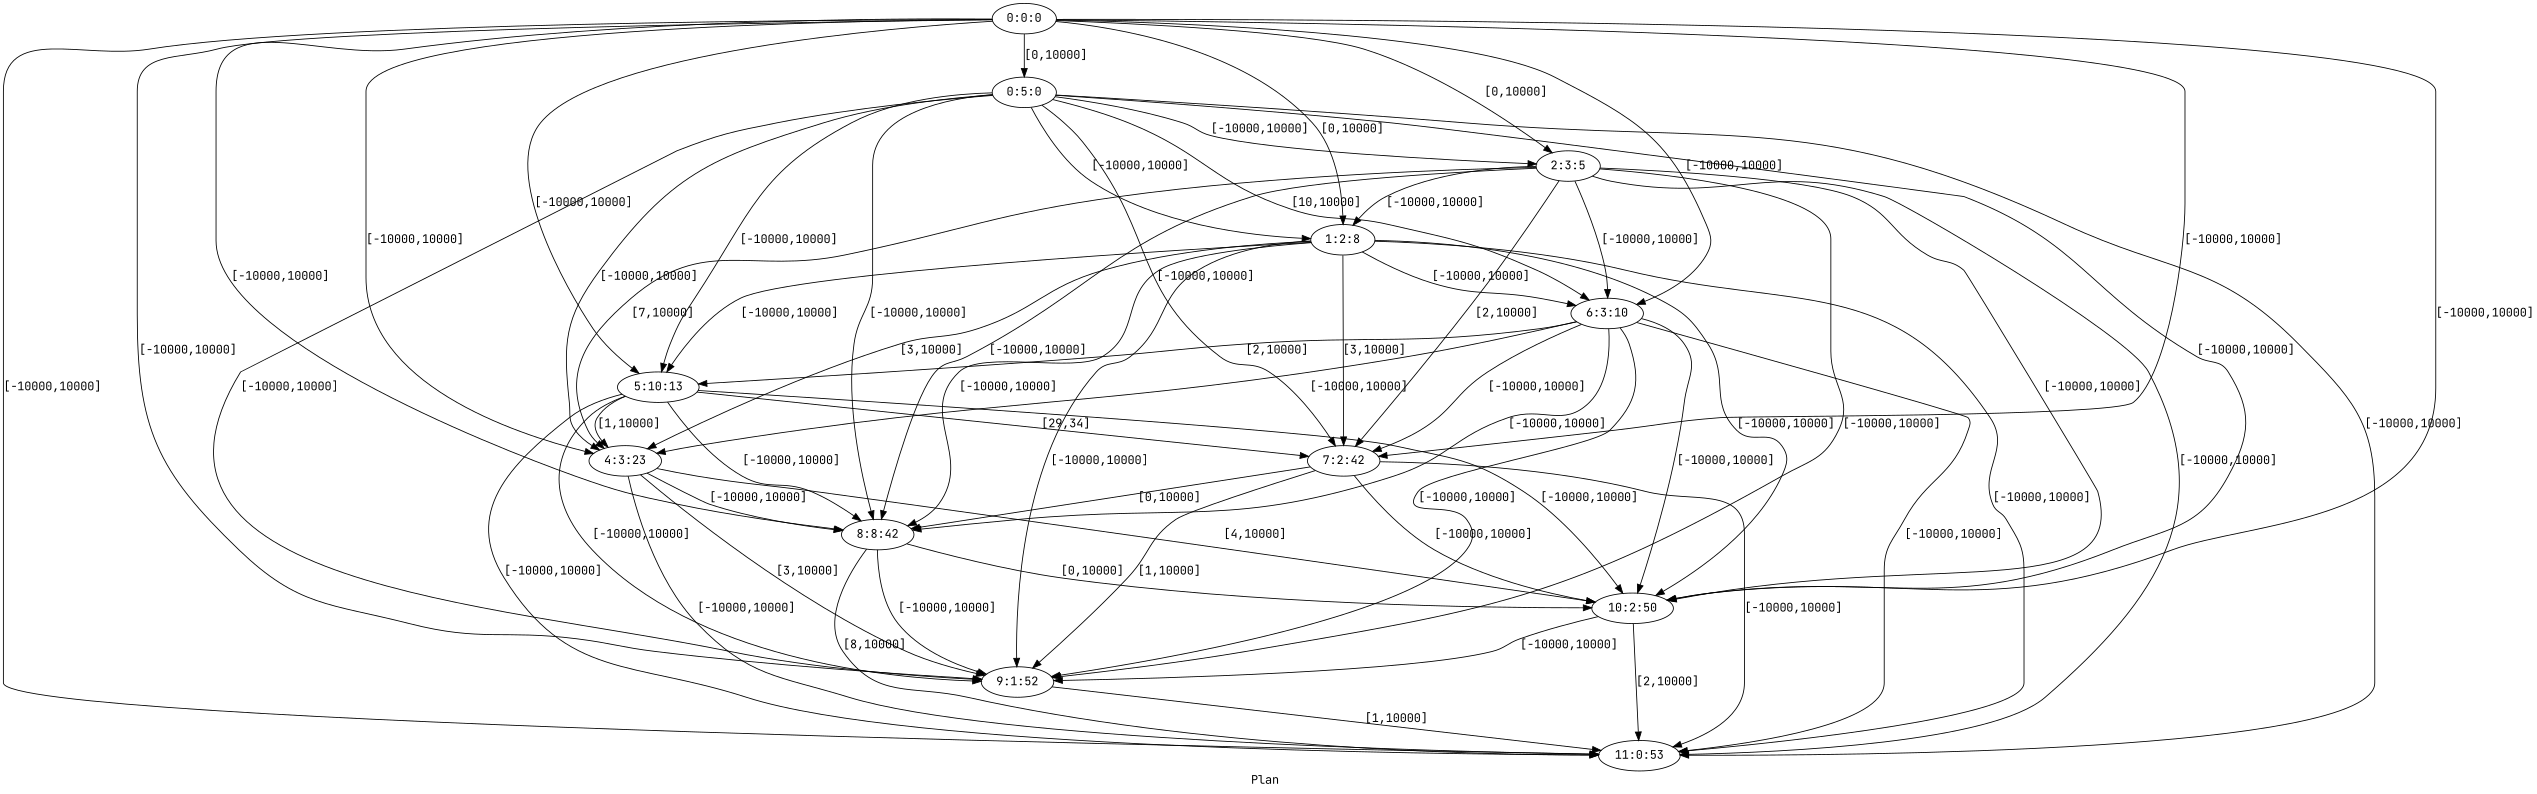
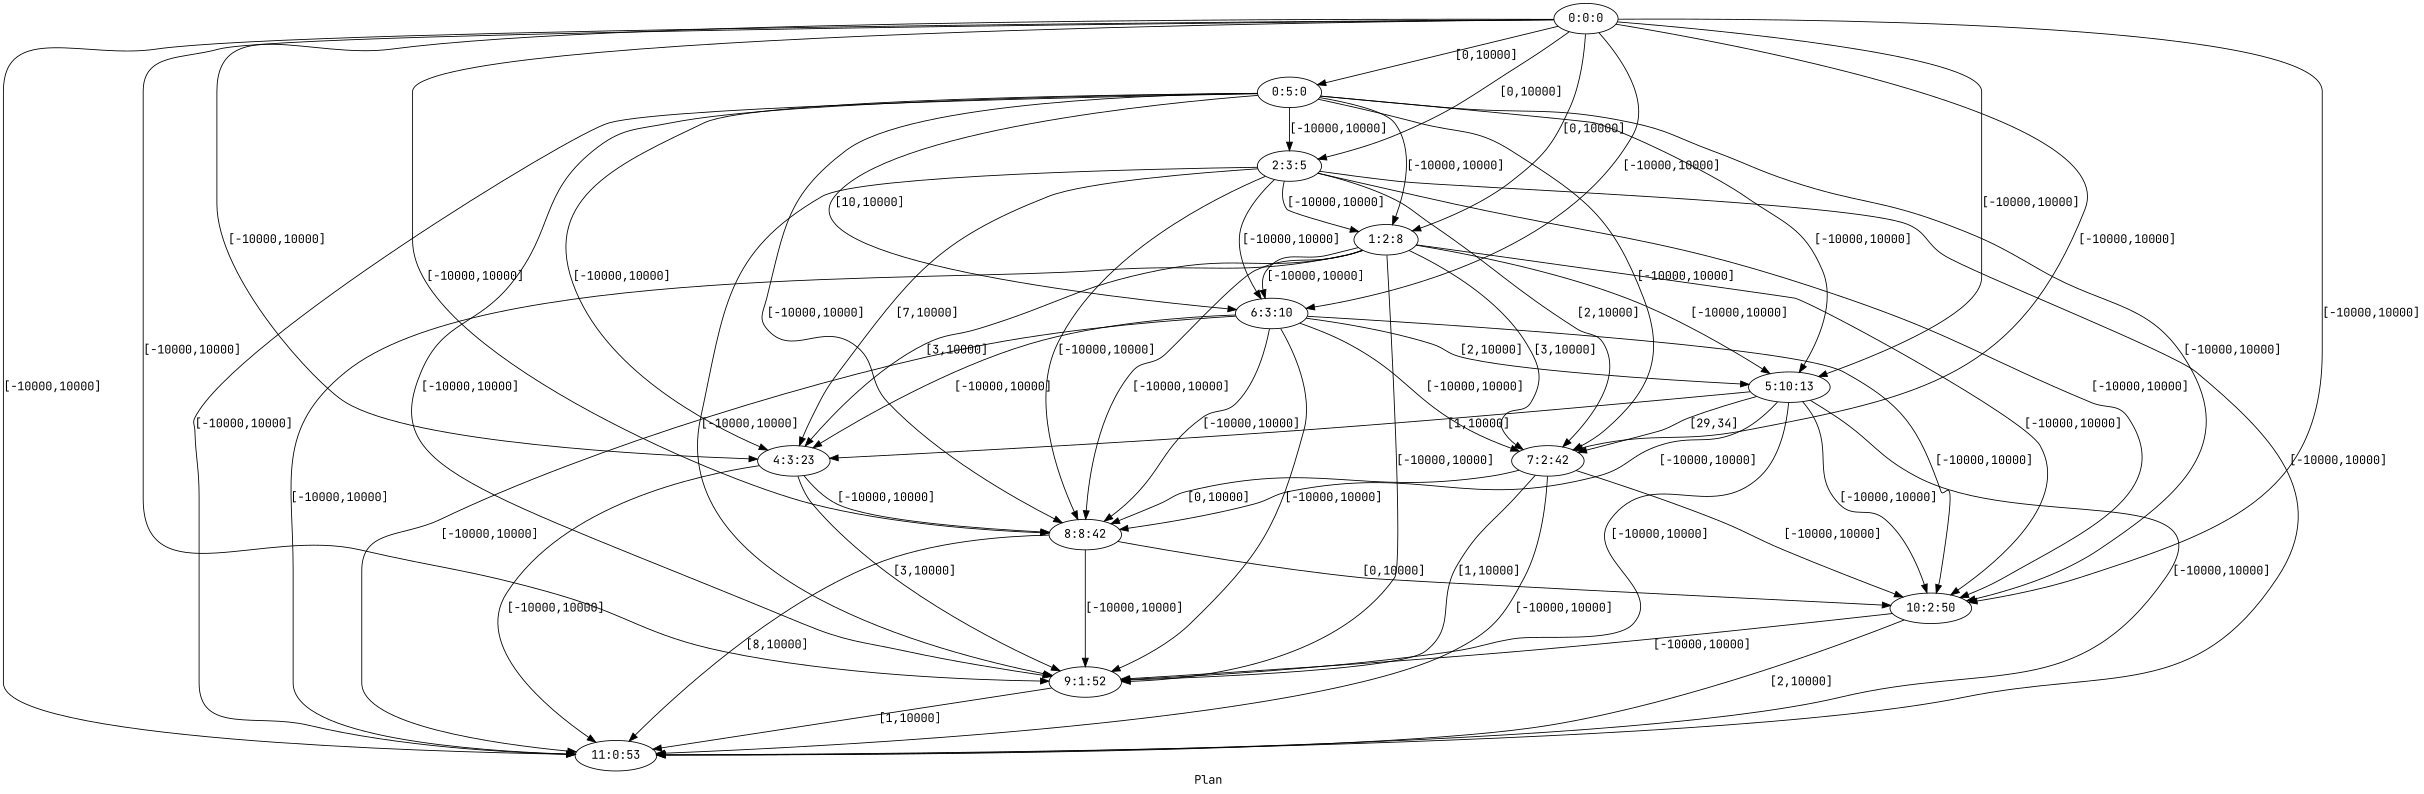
(1122, 534) -> none
